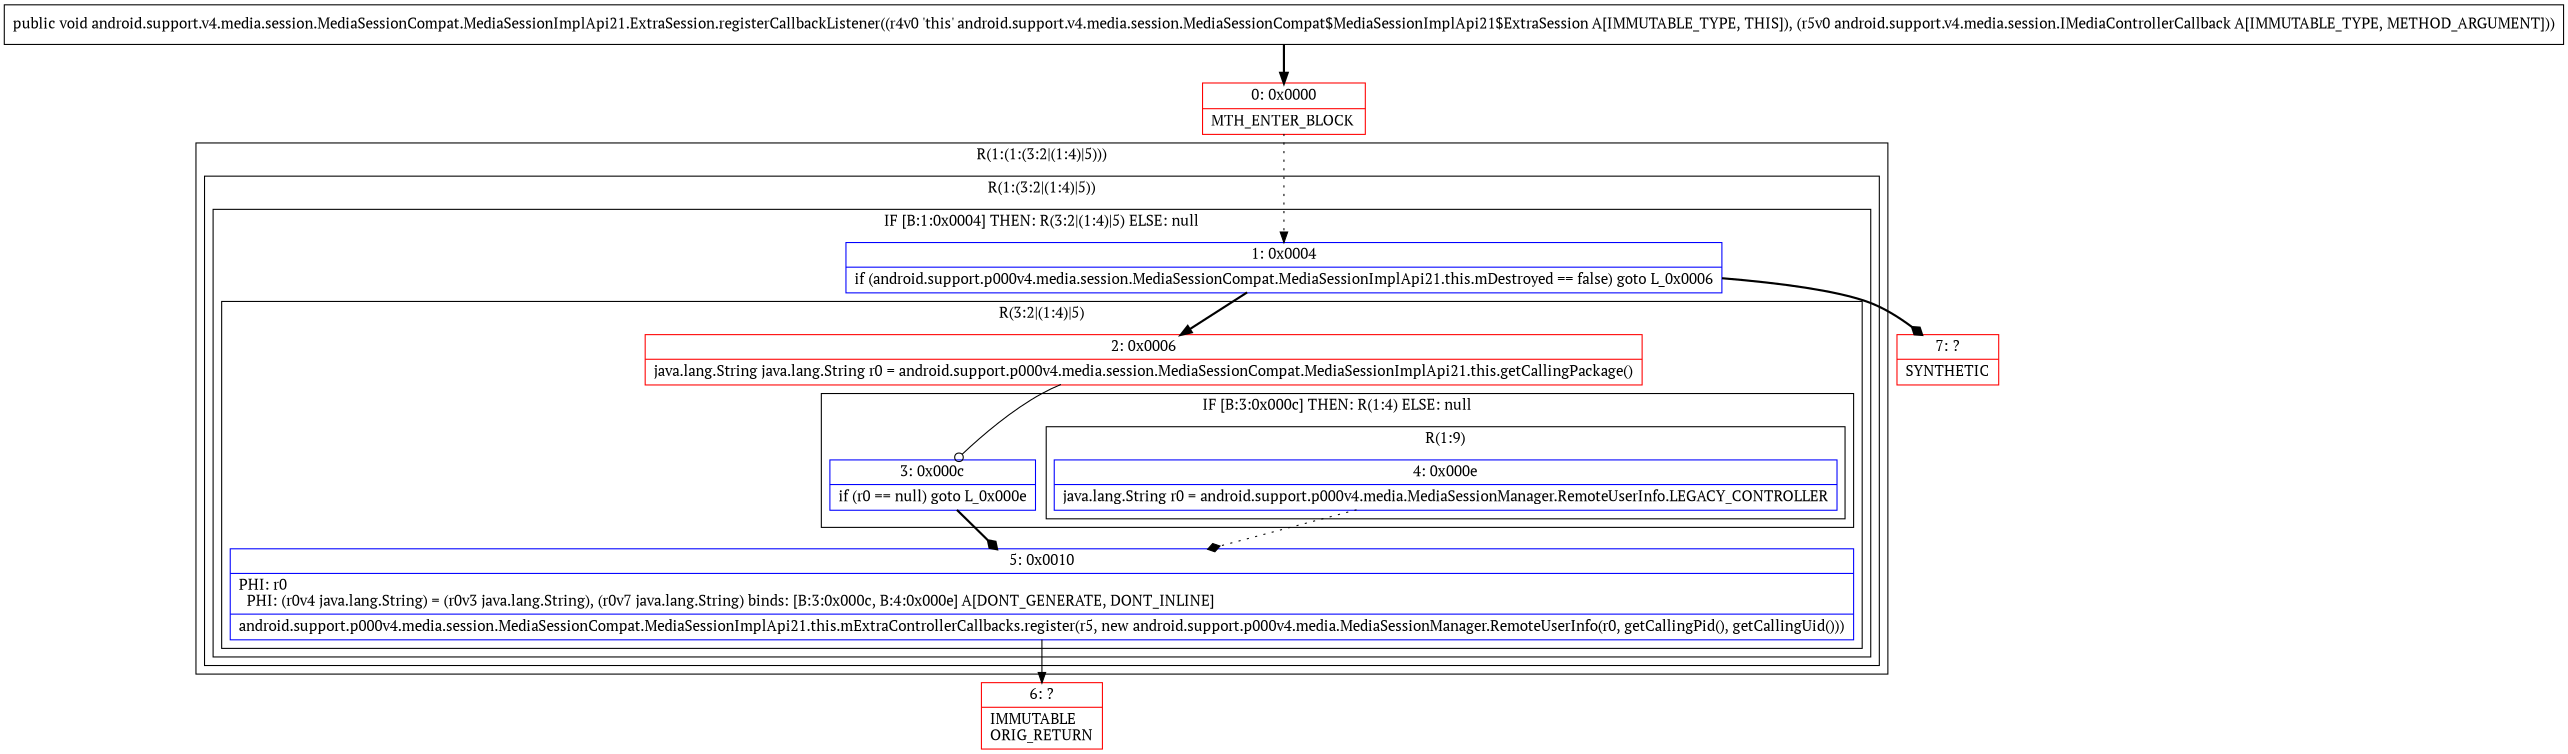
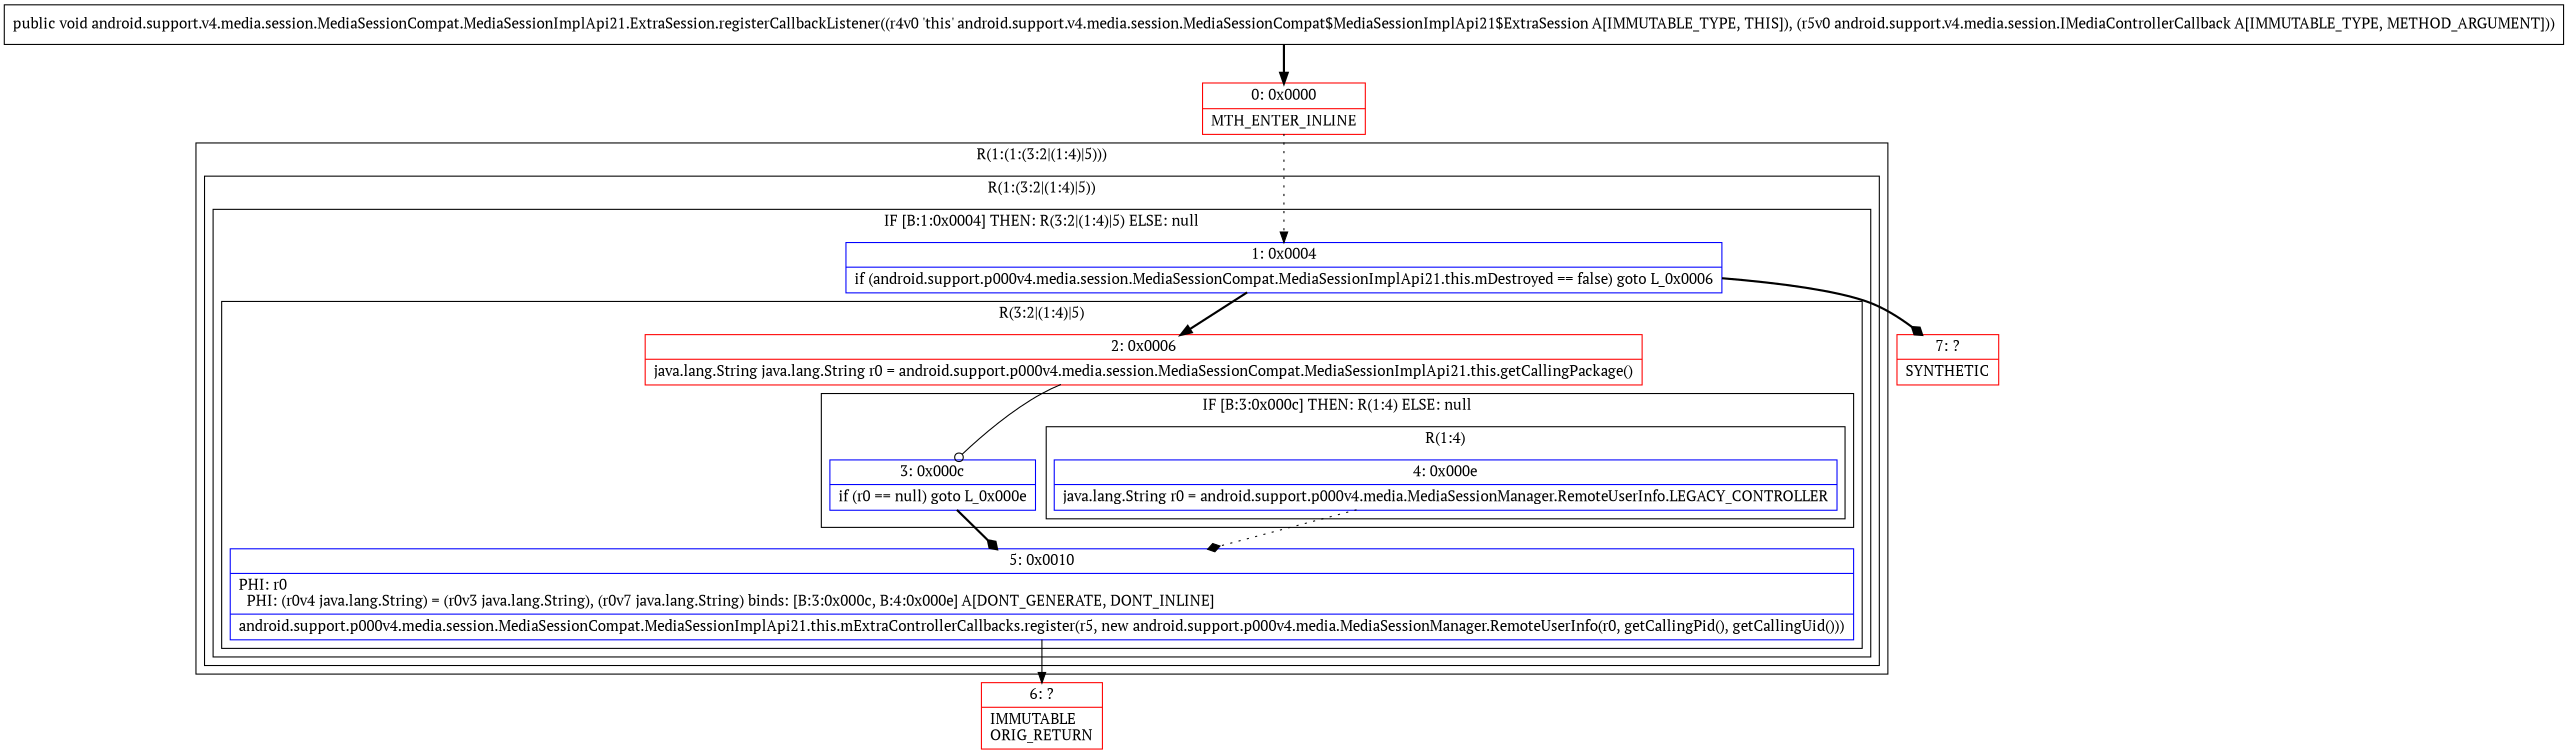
(1282, 121) -> (1284, 121)
(1446, 439) -> (1446, 439)
